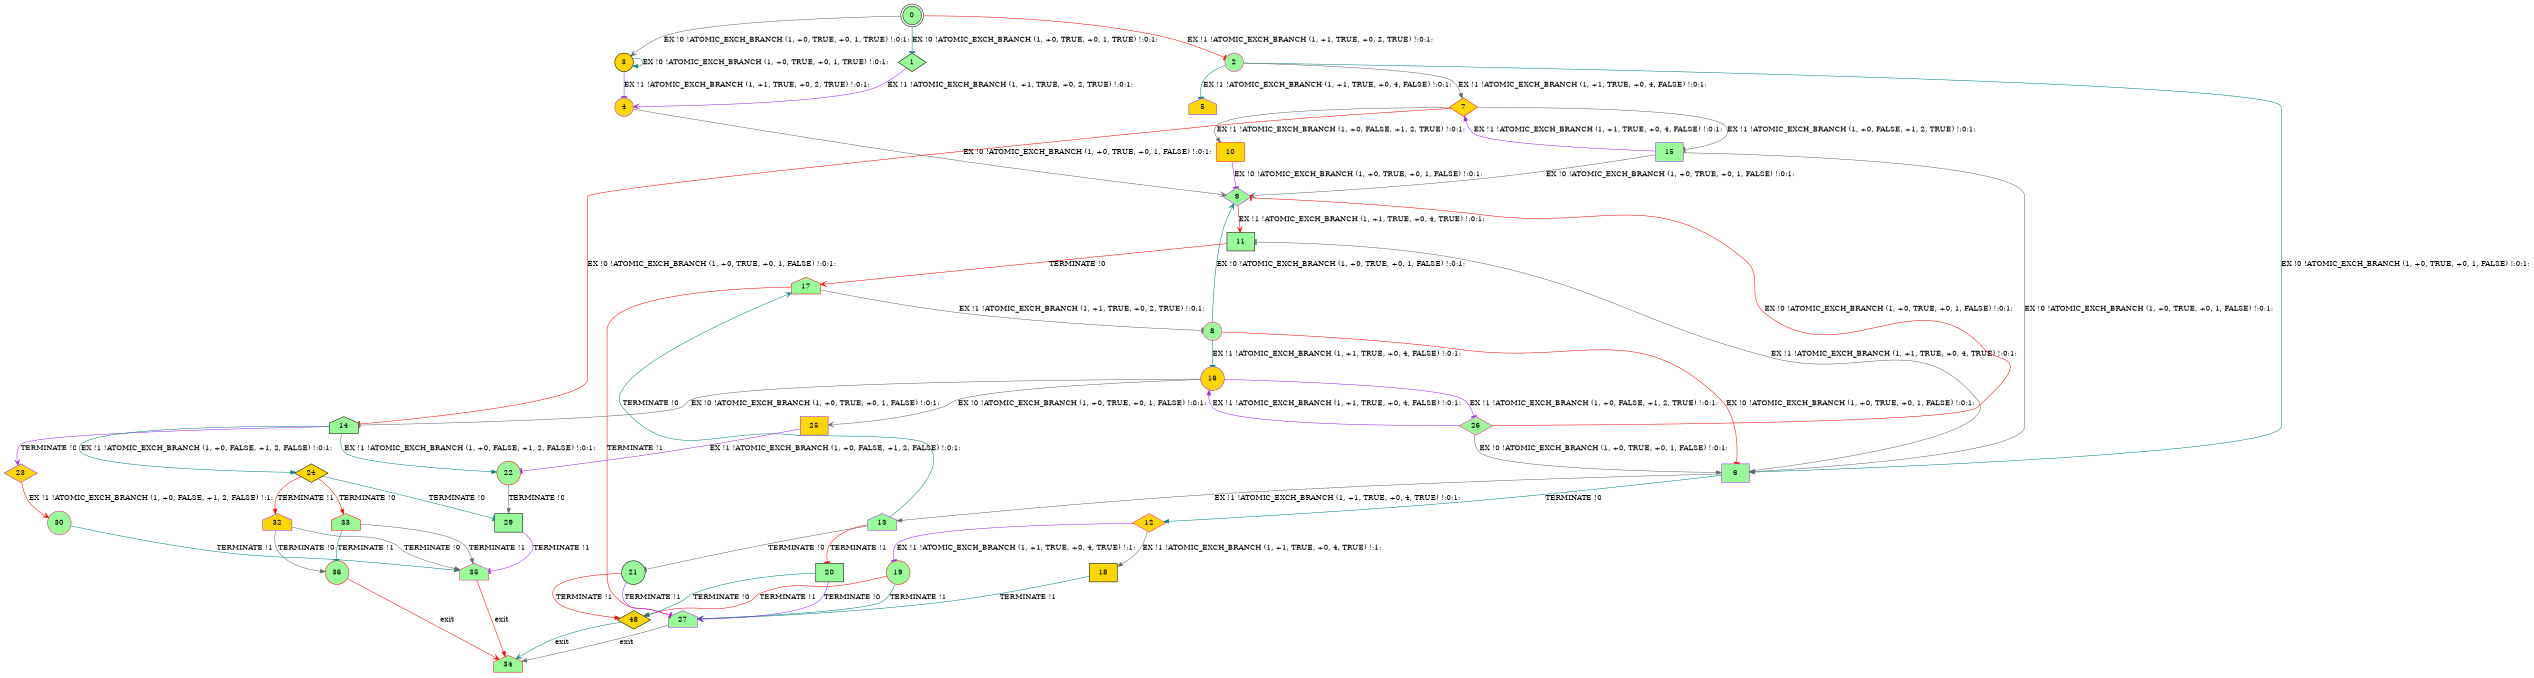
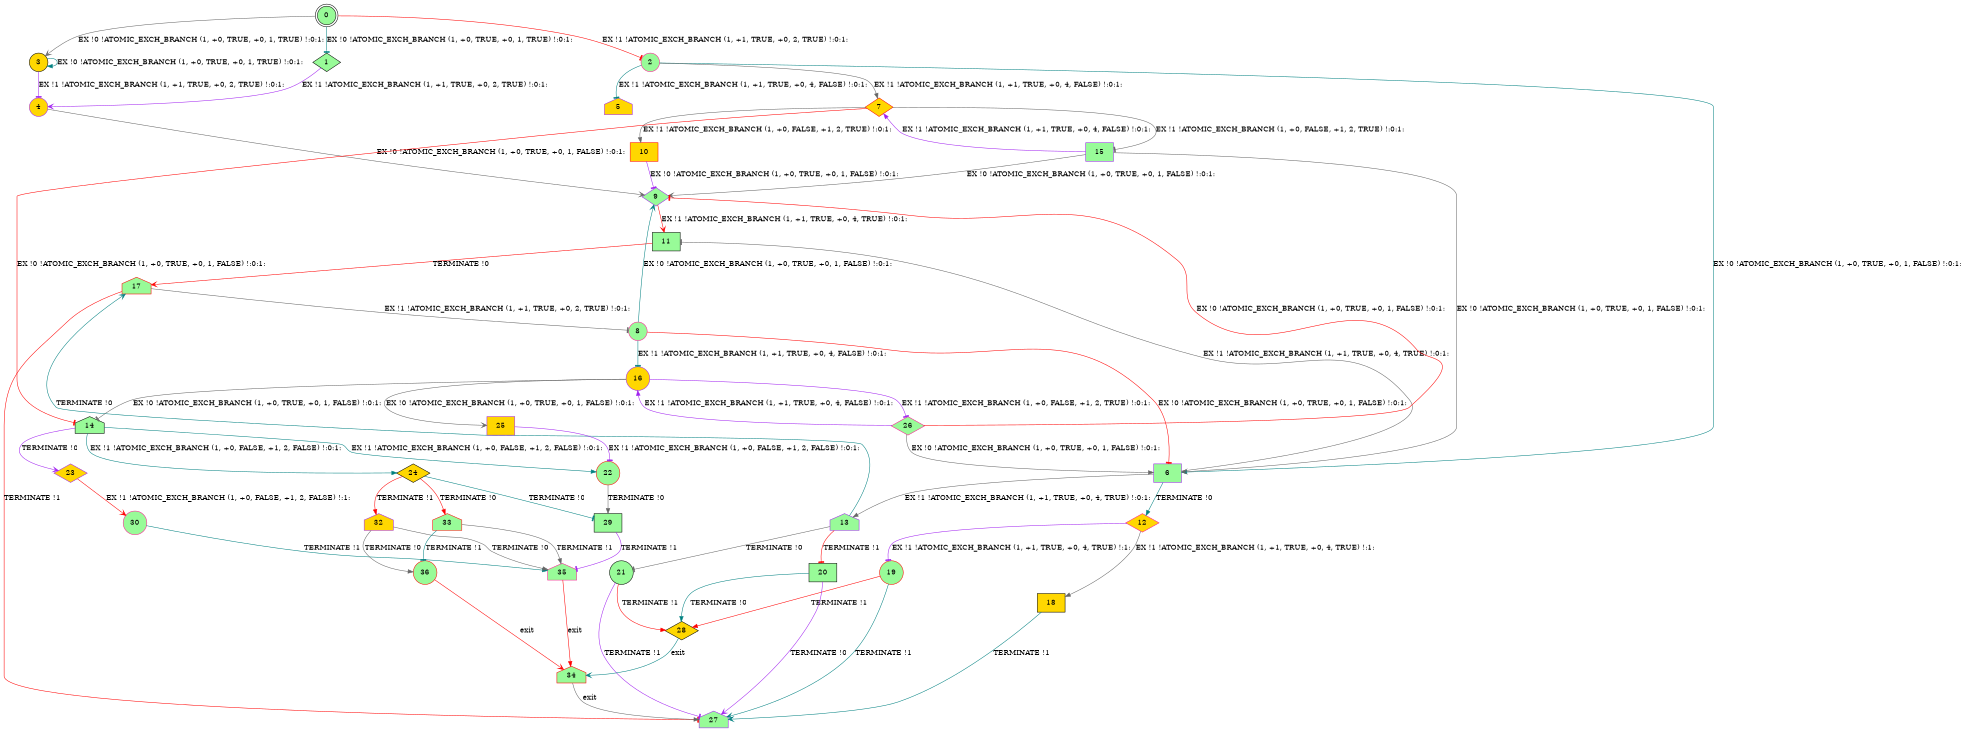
(634, 620) -> (682, 631)
(598, 644) -> (627, 714)
